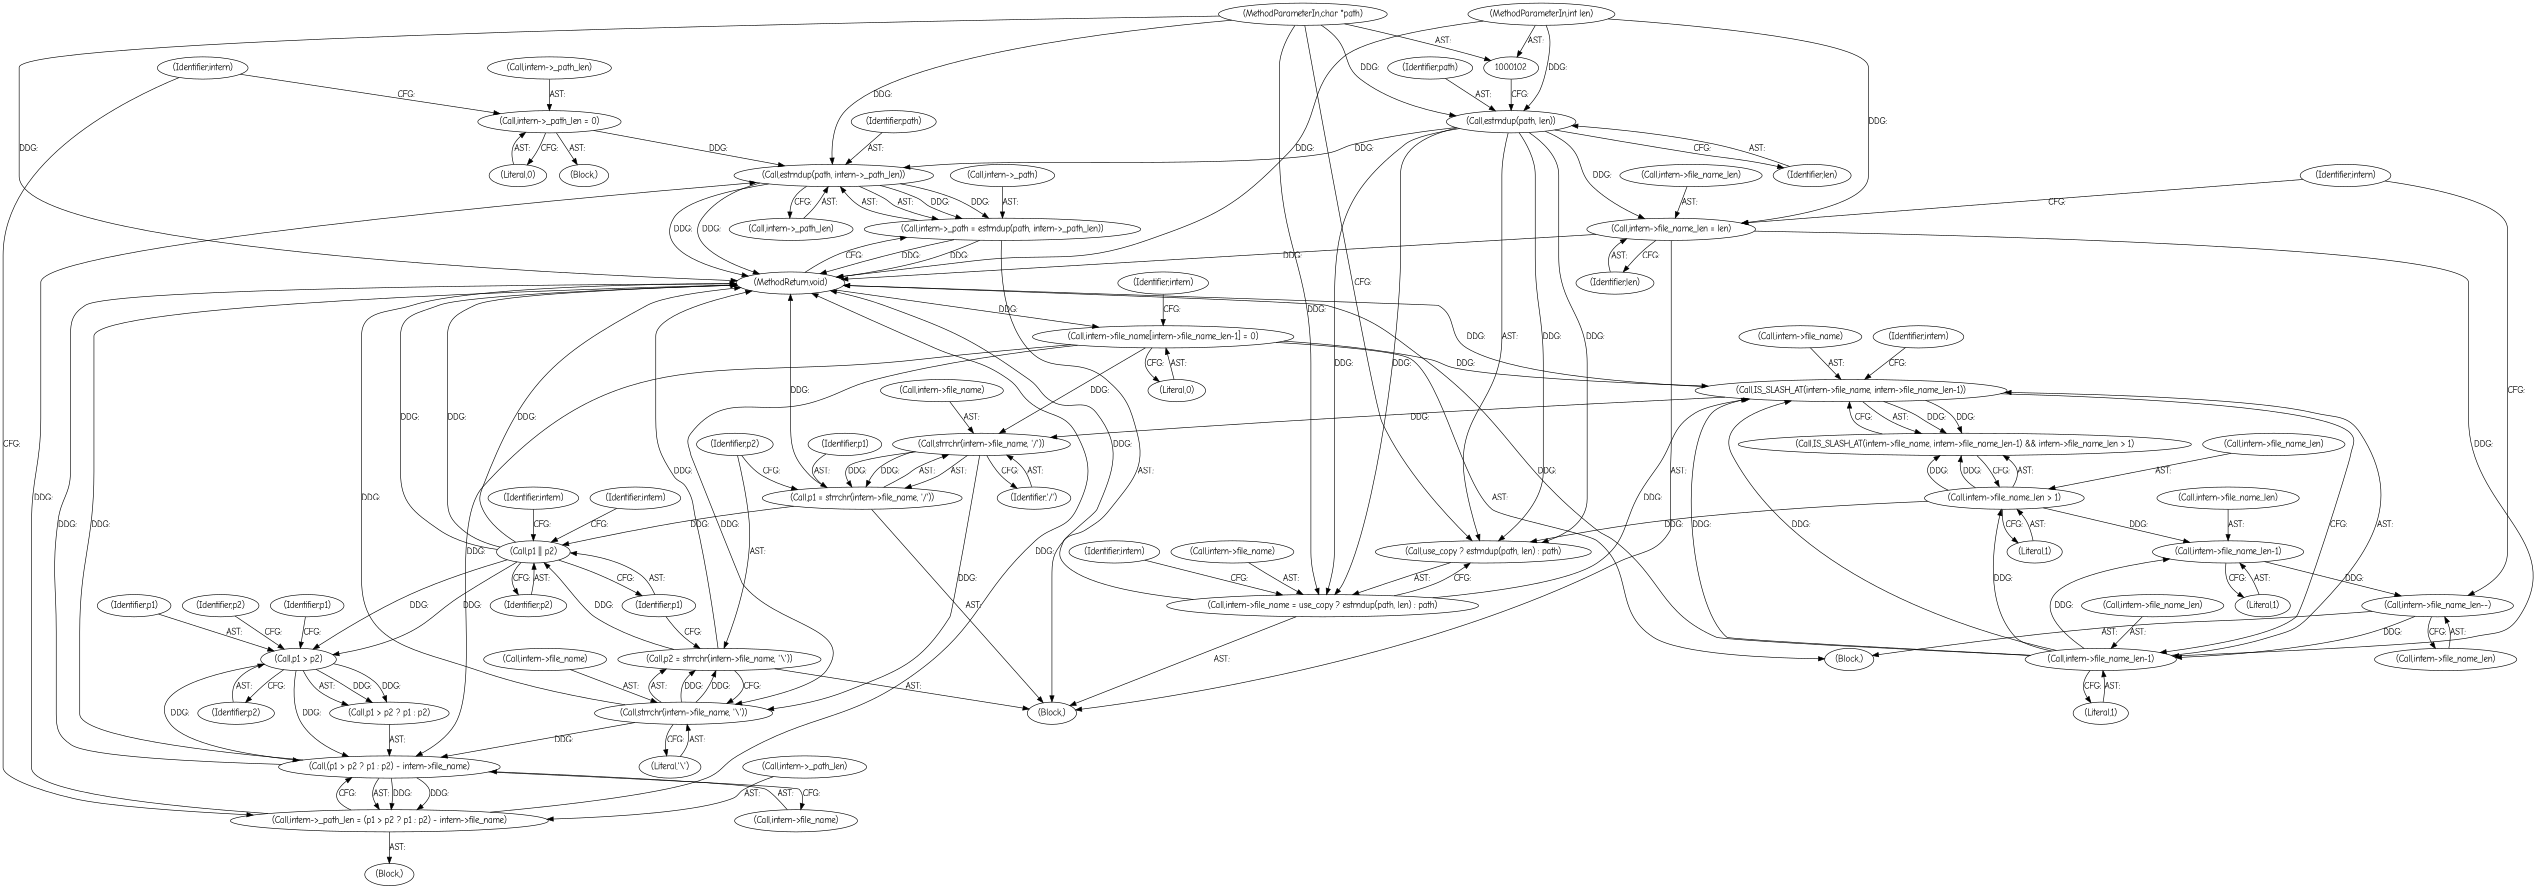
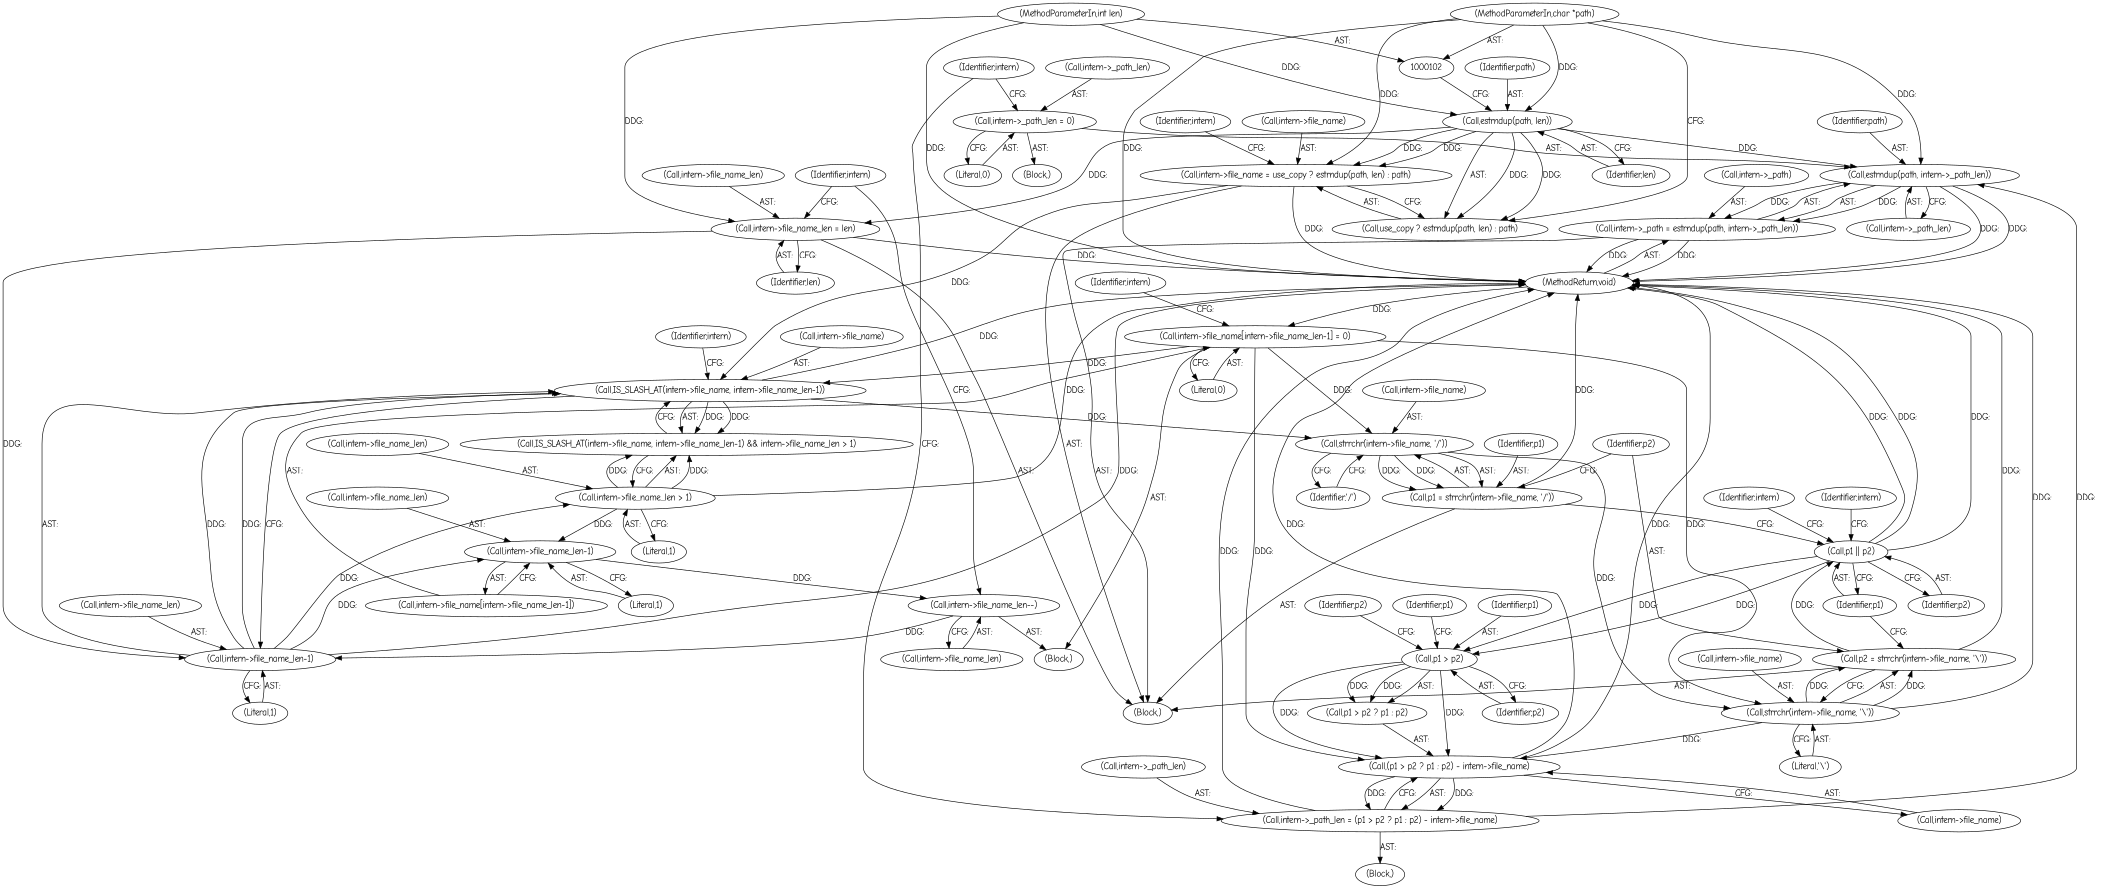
(720, 149) -> (1555, 149)
(856, 256) -> (1654, 256)
(1037, 471) -> (1359, 471)
(1731, 514) -> (1078, 348)
(701, 525) -> (1767, 525)
none -> (486, 606)
